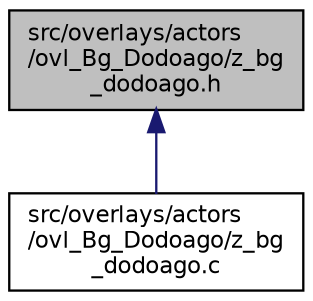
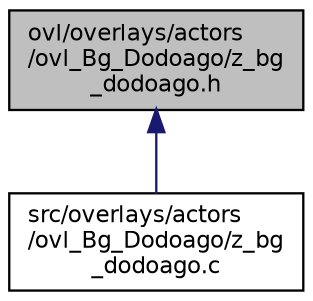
(156, 60) -> (156, 60)
